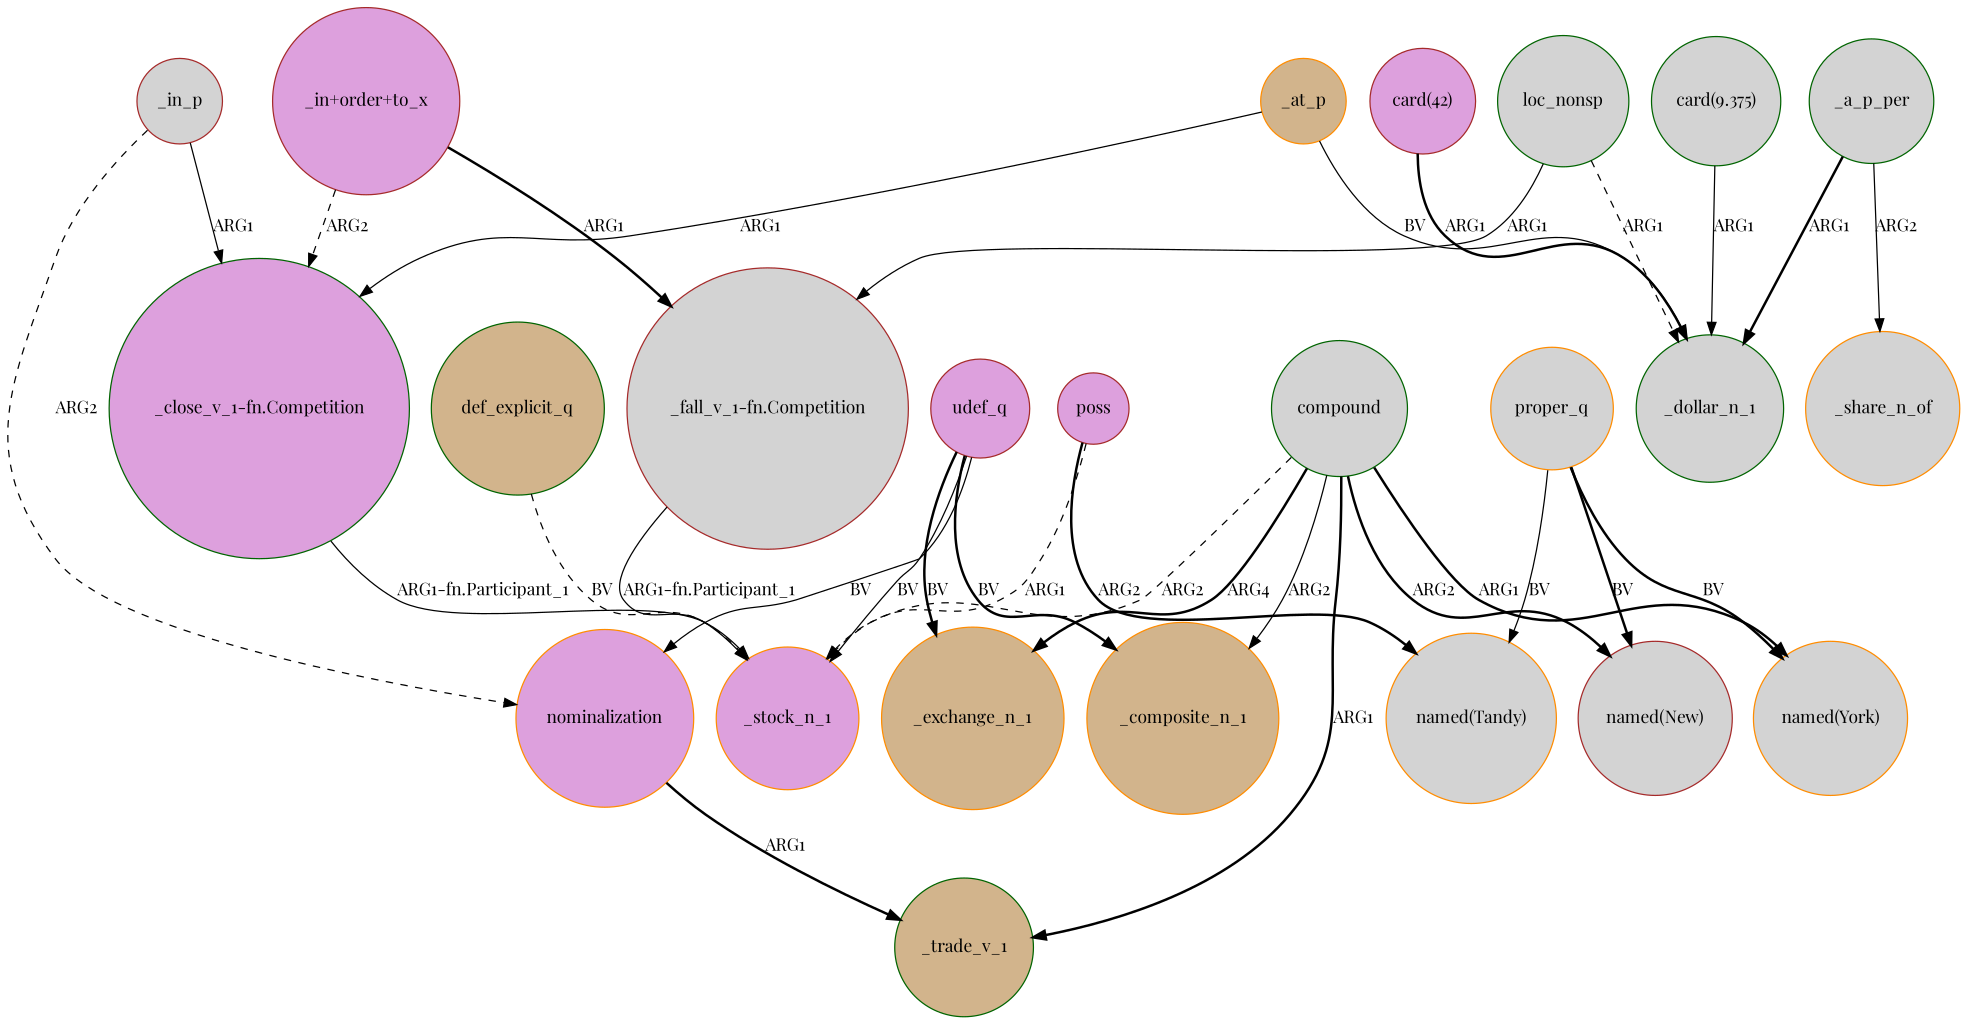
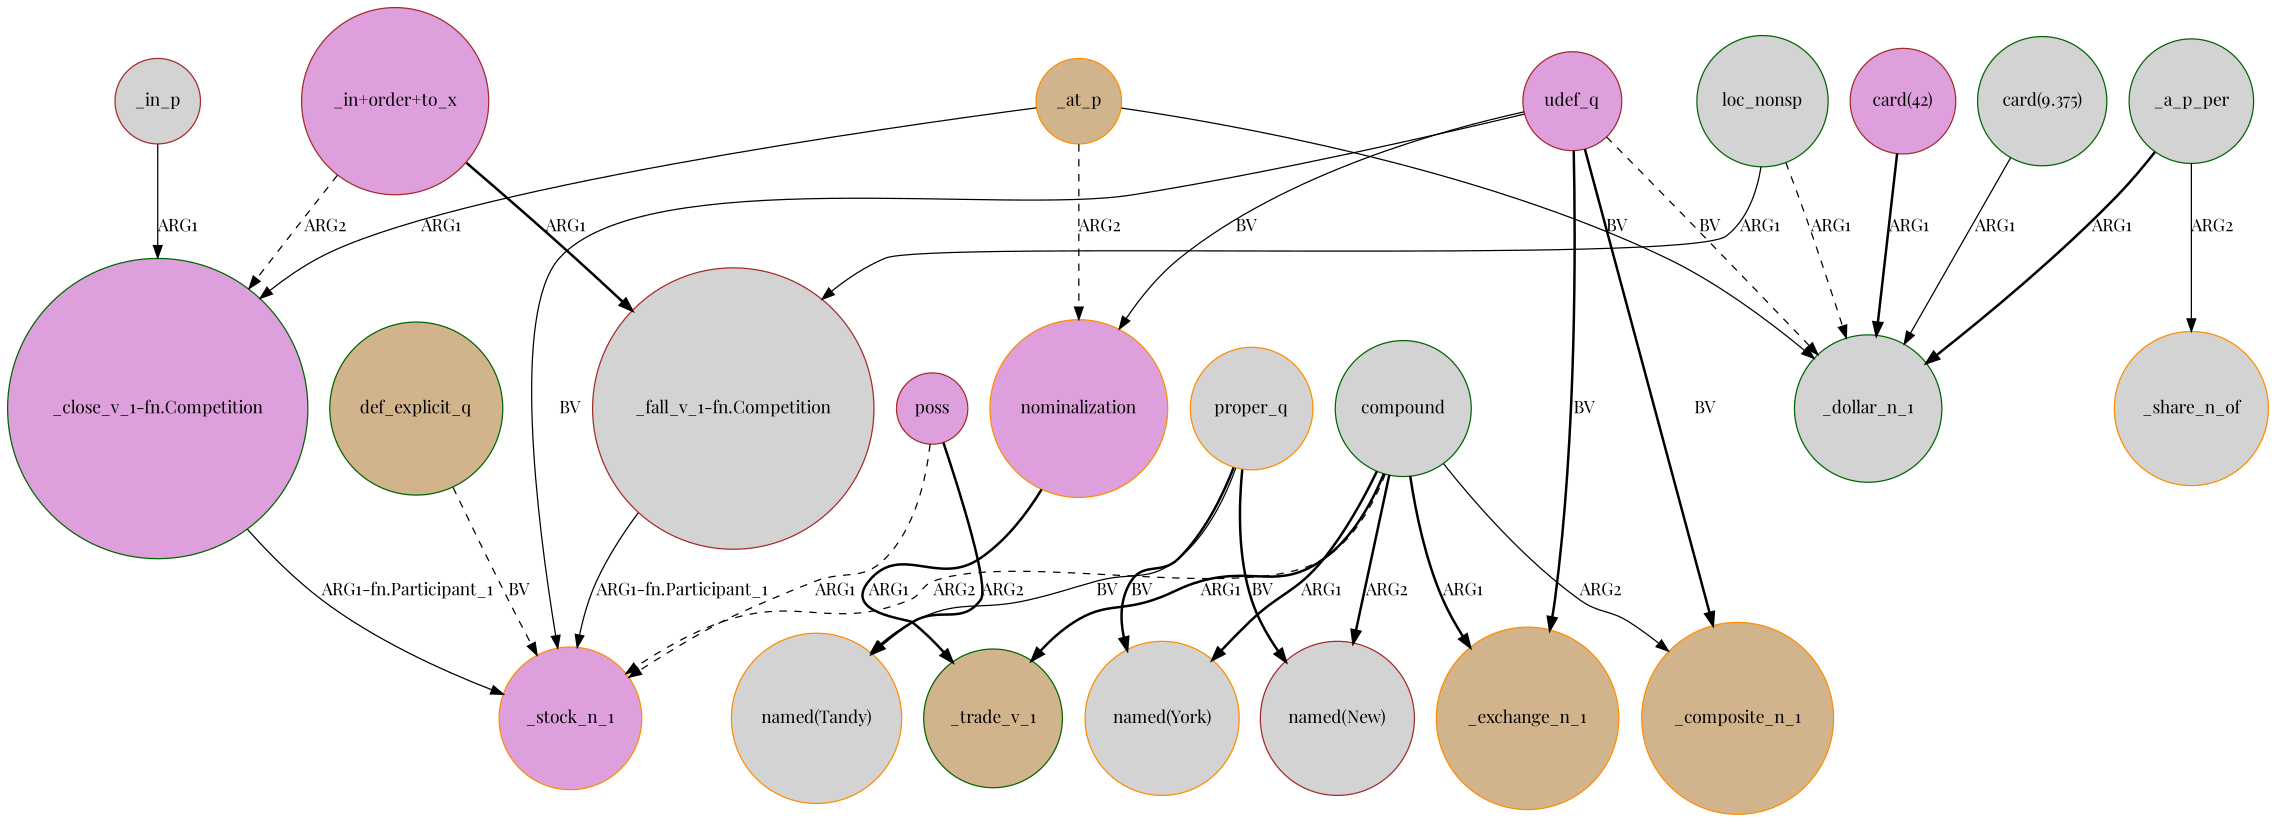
none -> (1713, 246)
(55, 558) -> (1079, 225)
(1249, 591) -> (1464, 591)
